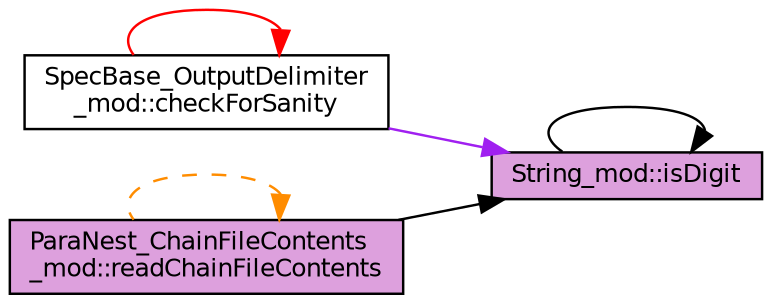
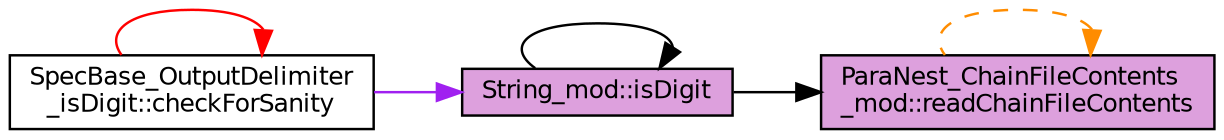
(206, 92) -> (192, 92)
(439, 212) -> (765, 92)
